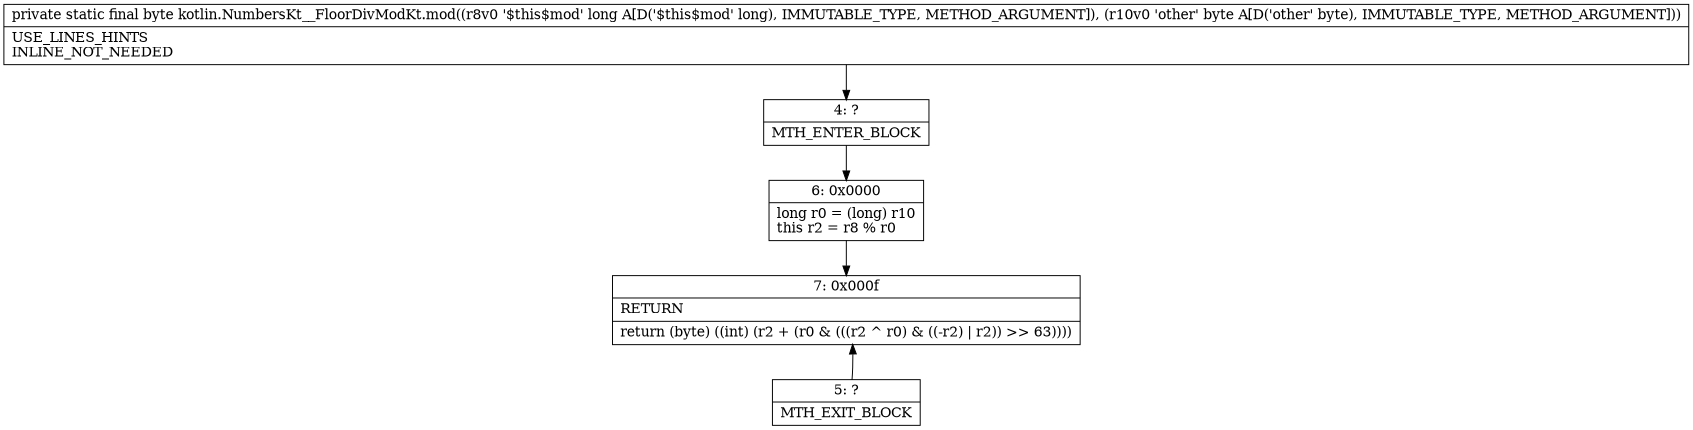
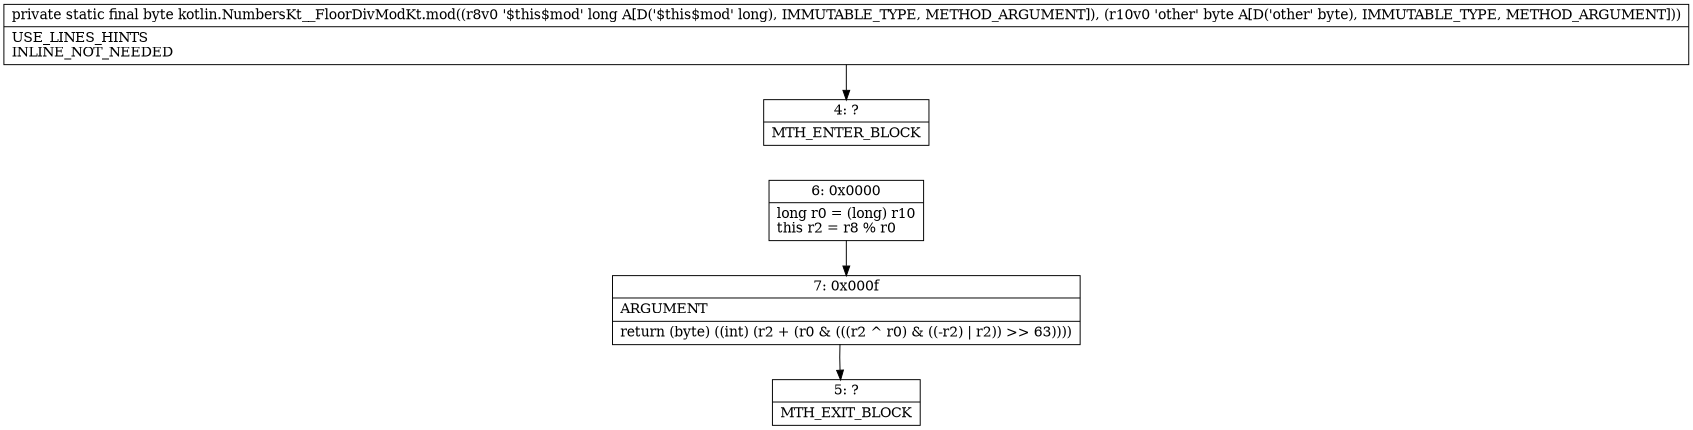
(846, 158) -> none
(652, 309) -> (664, 309)
(853, 367) -> (840, 357)
